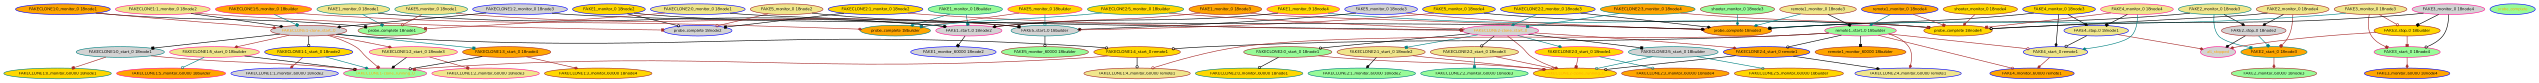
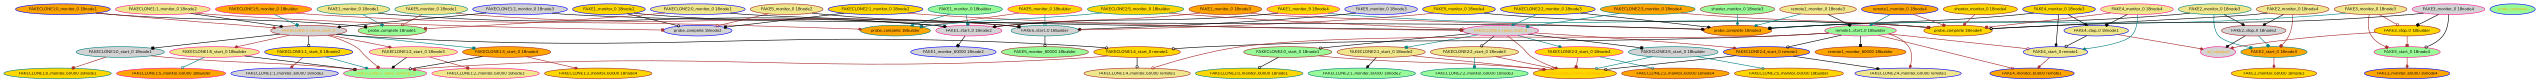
(1495, 20) -> none
(2274, 73) -> (2274, 73)
